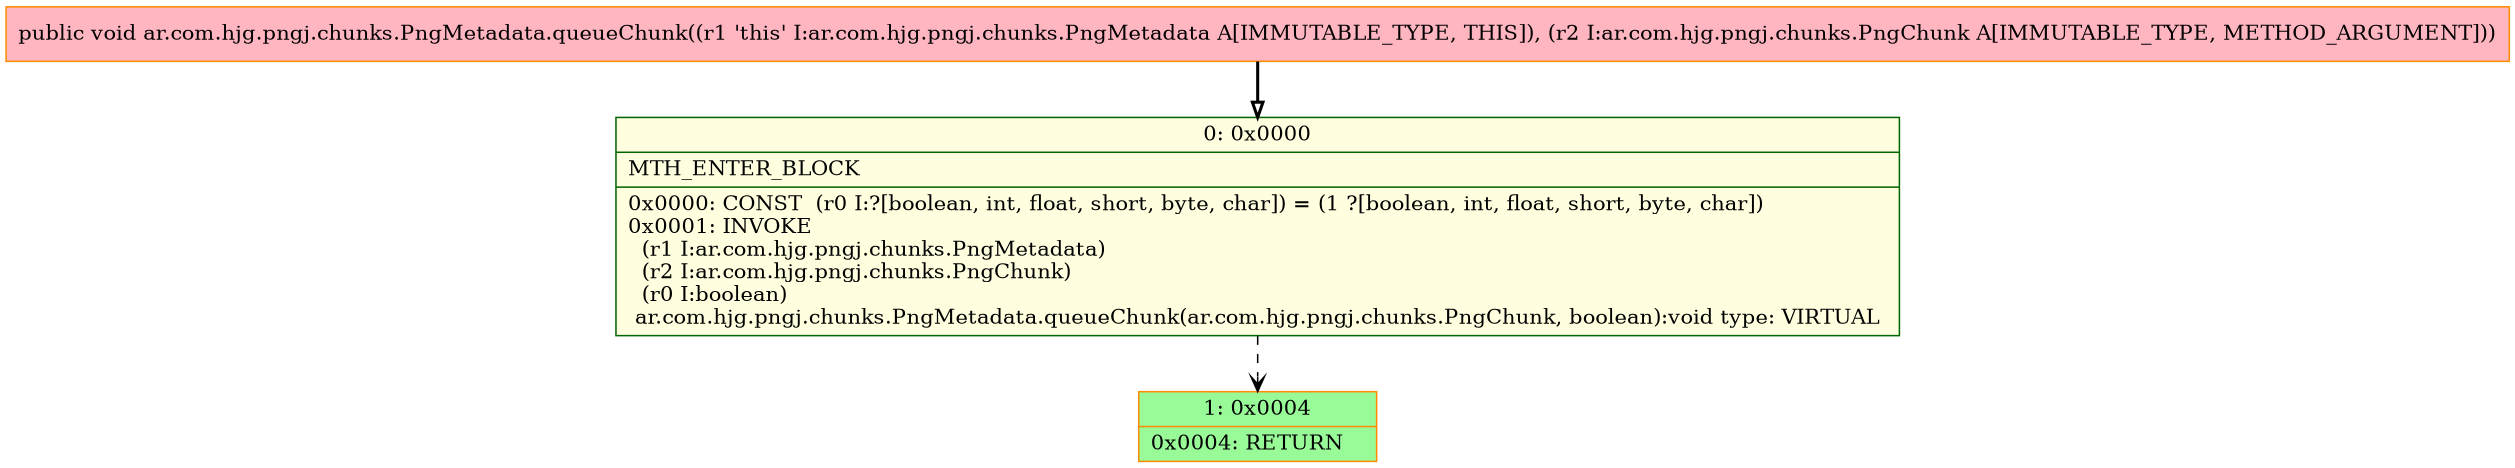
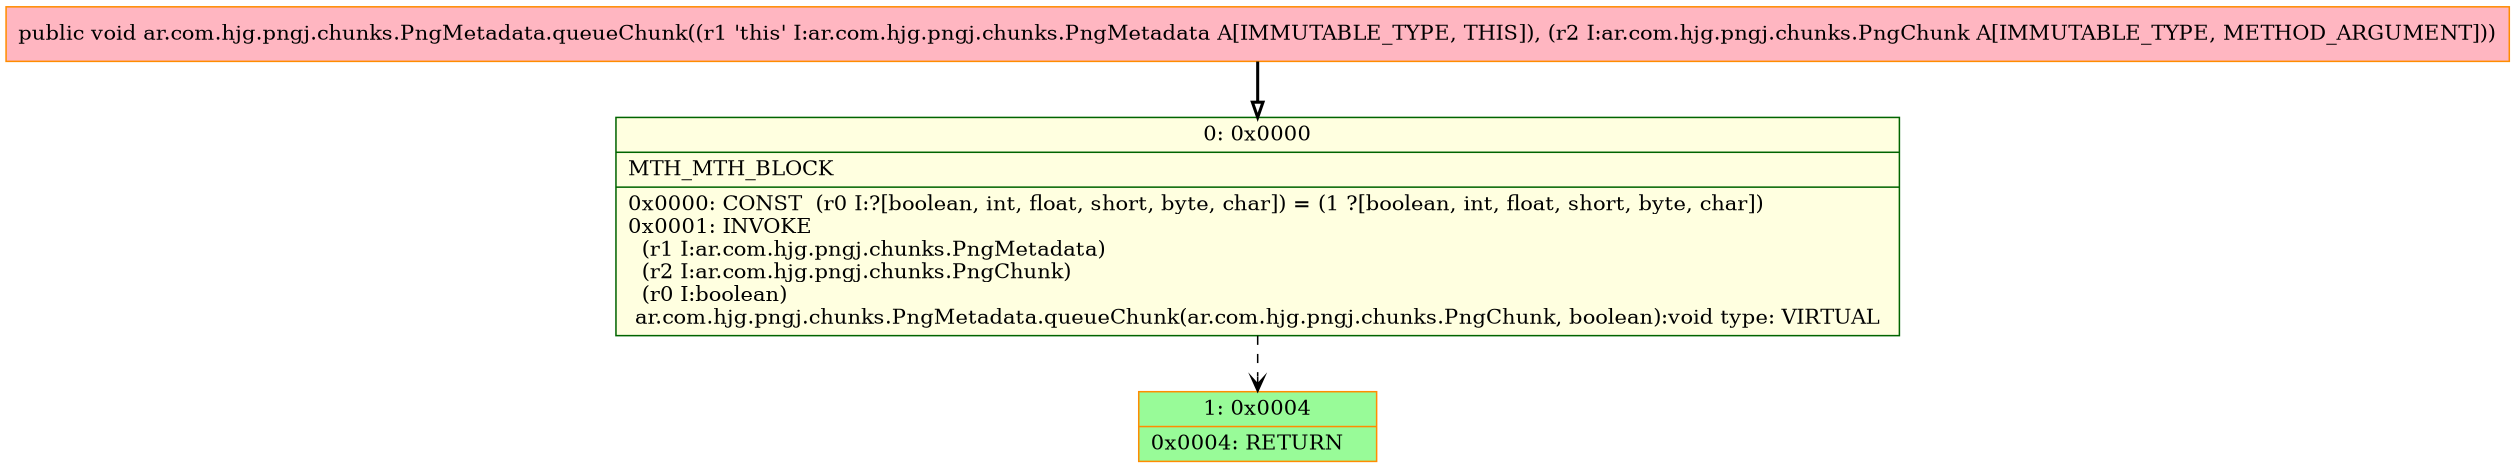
(745, 169) -> (731, 169)
